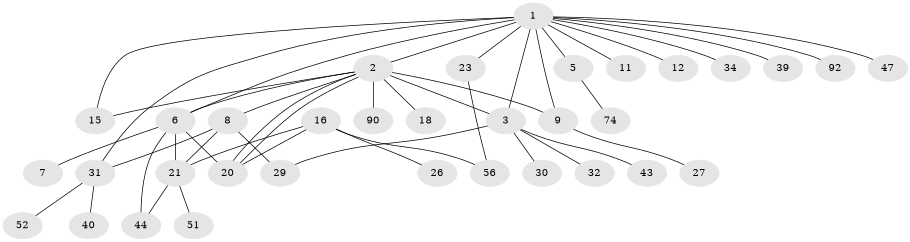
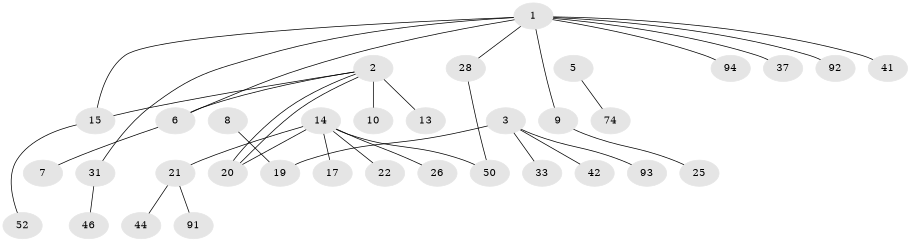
(453, 42) -> none
(553, 42) -> none
(466, 68) -> (466, 68)
(520, 68) -> none
(626, 68) -> none
(678, 68) -> none
(731, 68) -> (731, 68)
(783, 68) -> (783, 68)
(888, 68) -> (888, 68)
(465, 88) -> none
(299, 93) -> none
(440, 95) -> none
(321, 121) -> (321, 121)
(373, 121) -> (373, 121)
(426, 121) -> (426, 121)
(198, 144) -> none
(205, 144) -> none
(163, 149) -> none
(175, 149) -> none
(146, 170) -> none
(280, 173) -> (280, 173)
none -> (333, 173)
none -> (385, 173)
(490, 173) -> (490, 173)
(542, 173) -> (542, 173)
(595, 173) -> (595, 173)
(647, 173) -> (647, 173)
(699, 173) -> (699, 173)
(59, 199) -> (22, 153)
(89, 226) -> (89, 226)
(194, 226) -> (194, 226)
